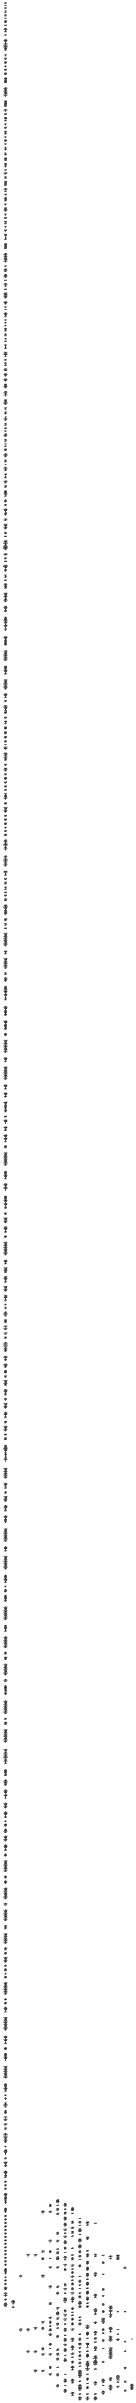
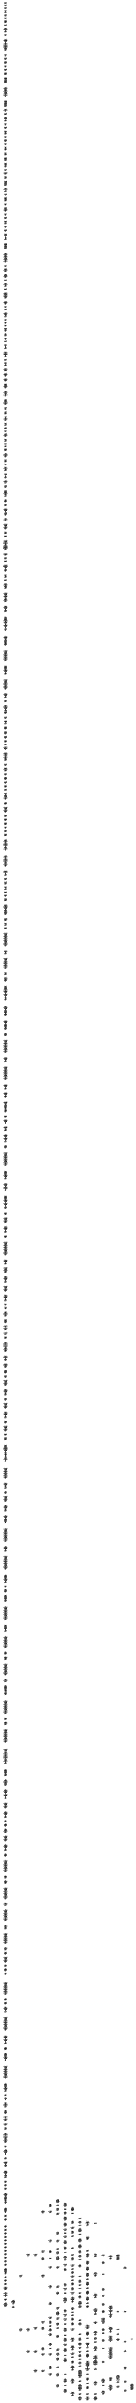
(5, 1977) -> none
(5, 2223) -> none
(80, 2317) -> none
